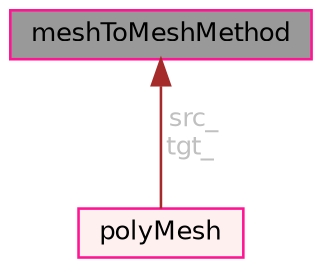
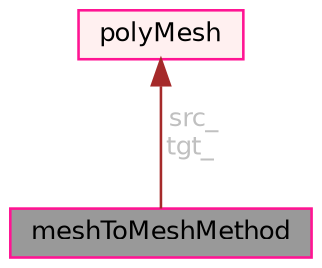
(161, 147) -> (161, 147)
